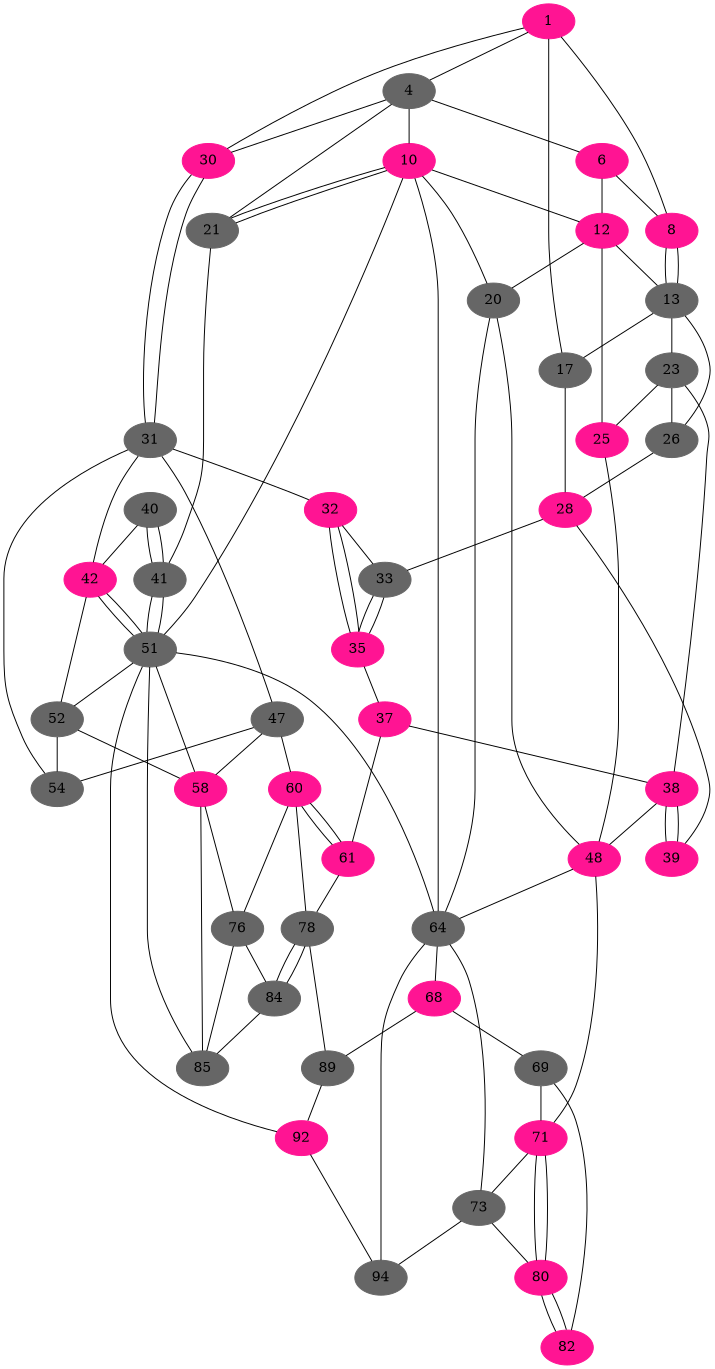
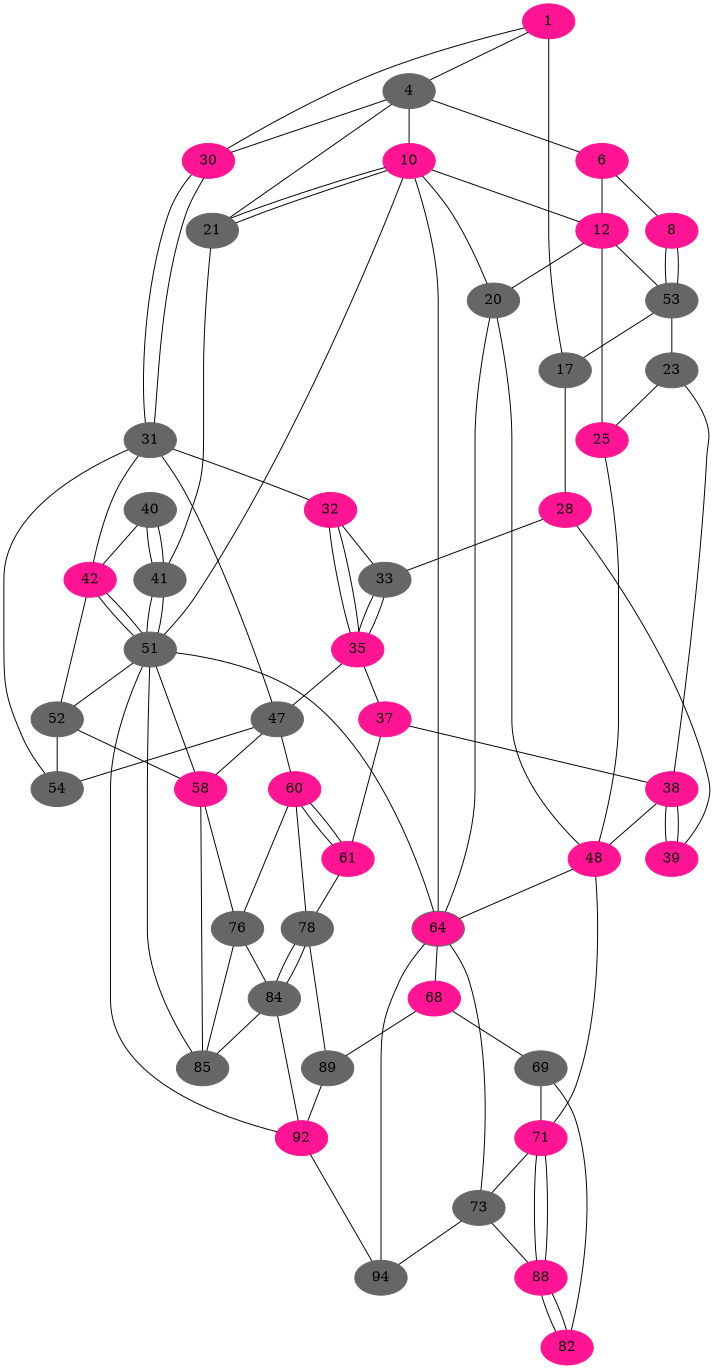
(623, 120) -> none
(672, 301) -> (672, 301)
(672, 440) -> none
none -> (317, 685)
(438, 929) -> (438, 929)
none -> (288, 1068)
(541, 1278) -> (541, 1278)
